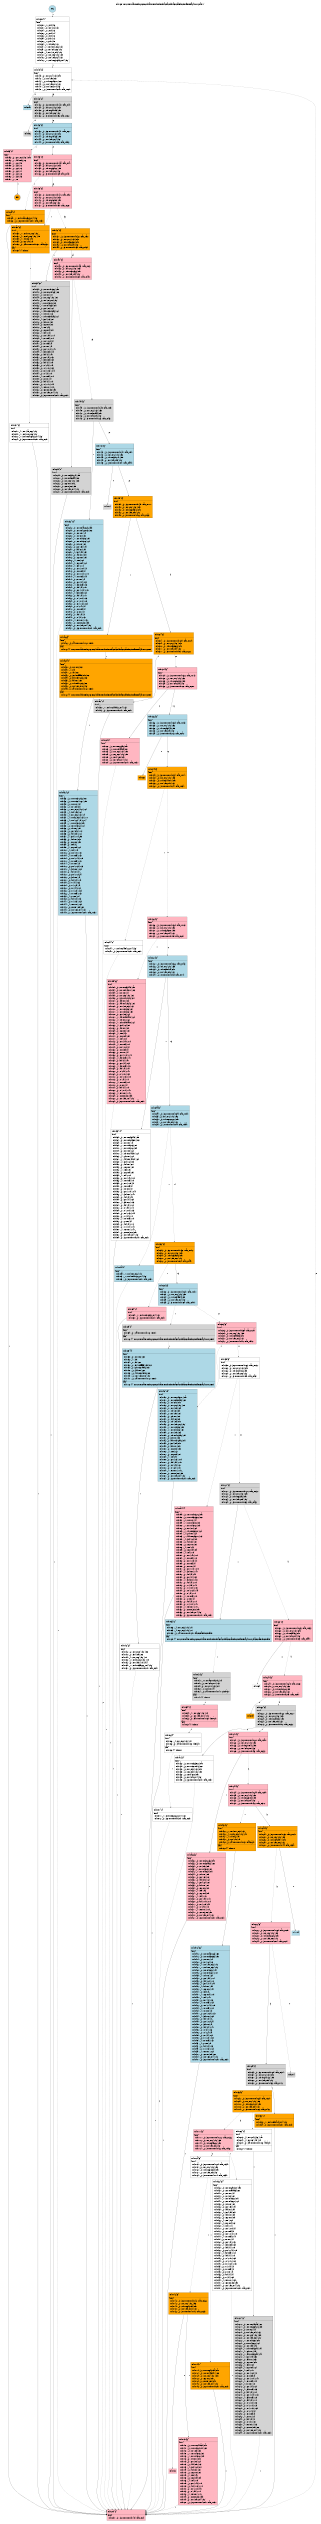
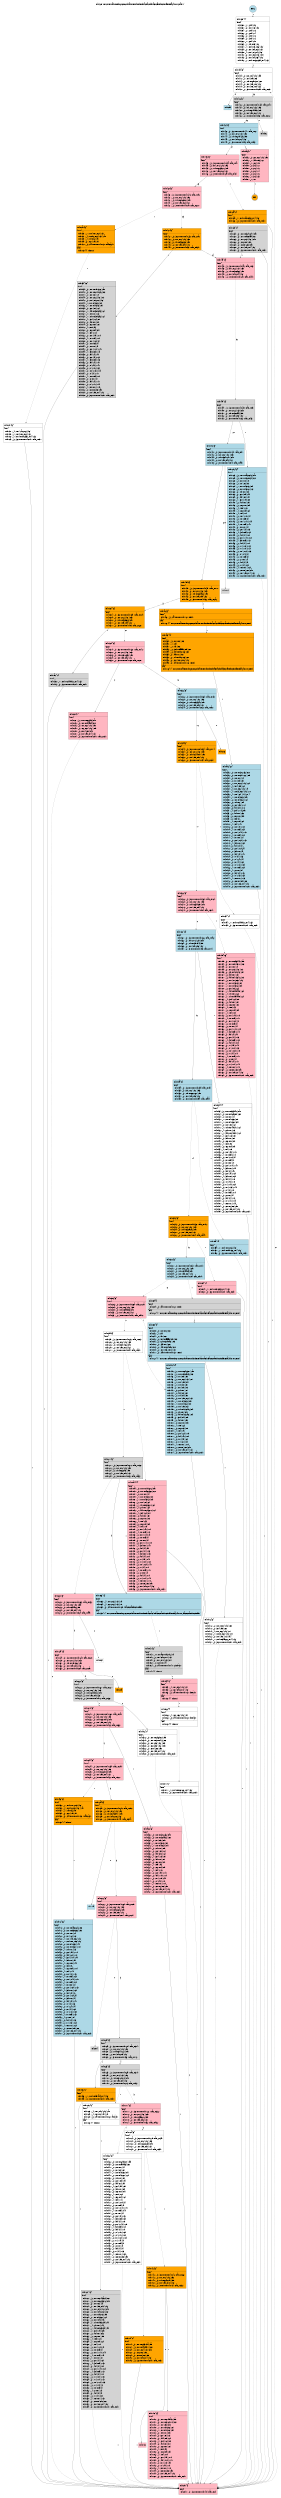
(72, 373) -> (241, 255)
(252, 2101) -> (120, 2075)
